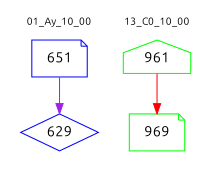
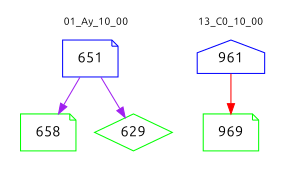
(157, 59) -> (231, 59)
none -> (48, 132)
(60, 132) -> (133, 132)
